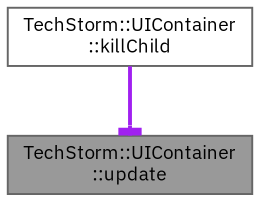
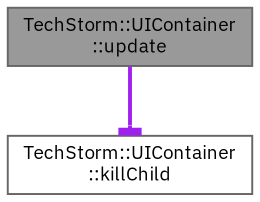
(130, 96) -> (130, 96)
